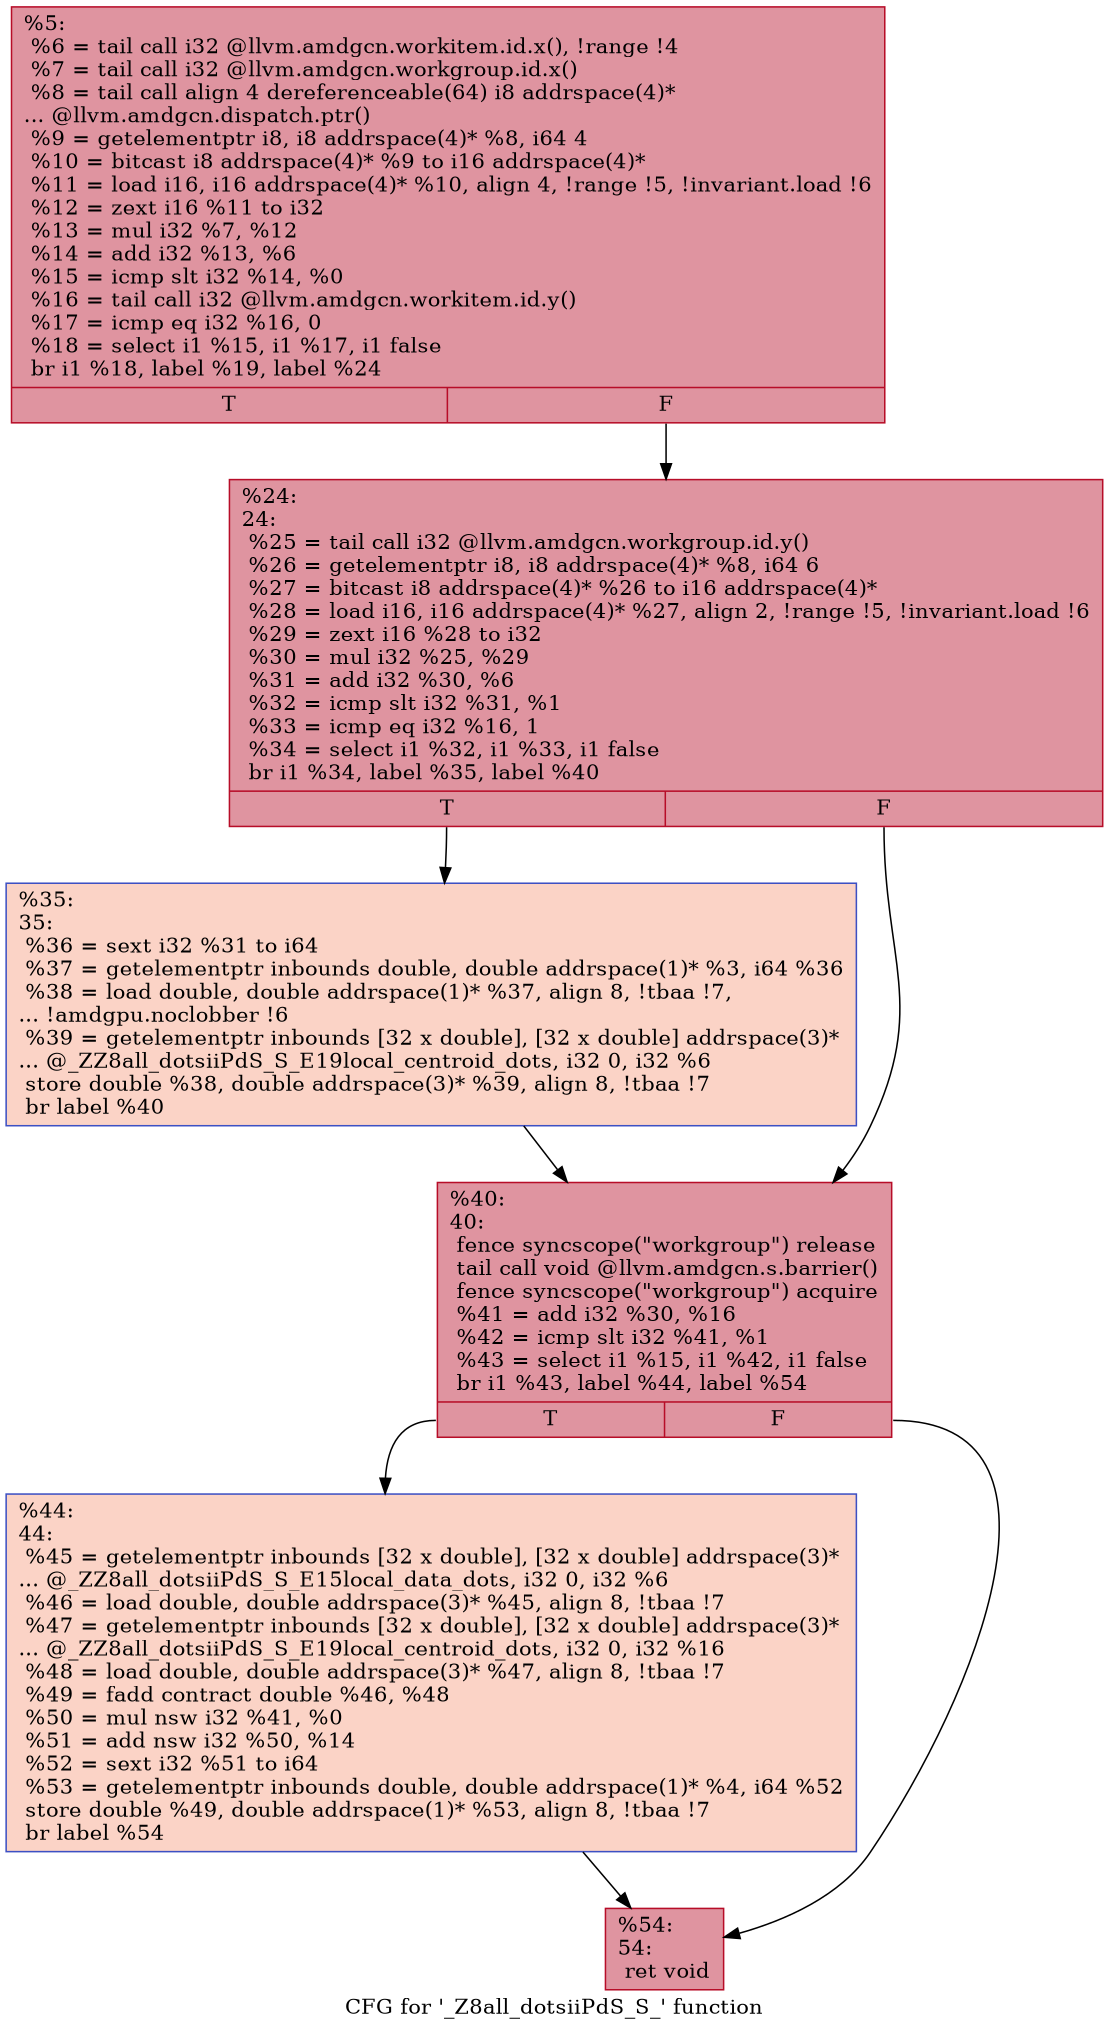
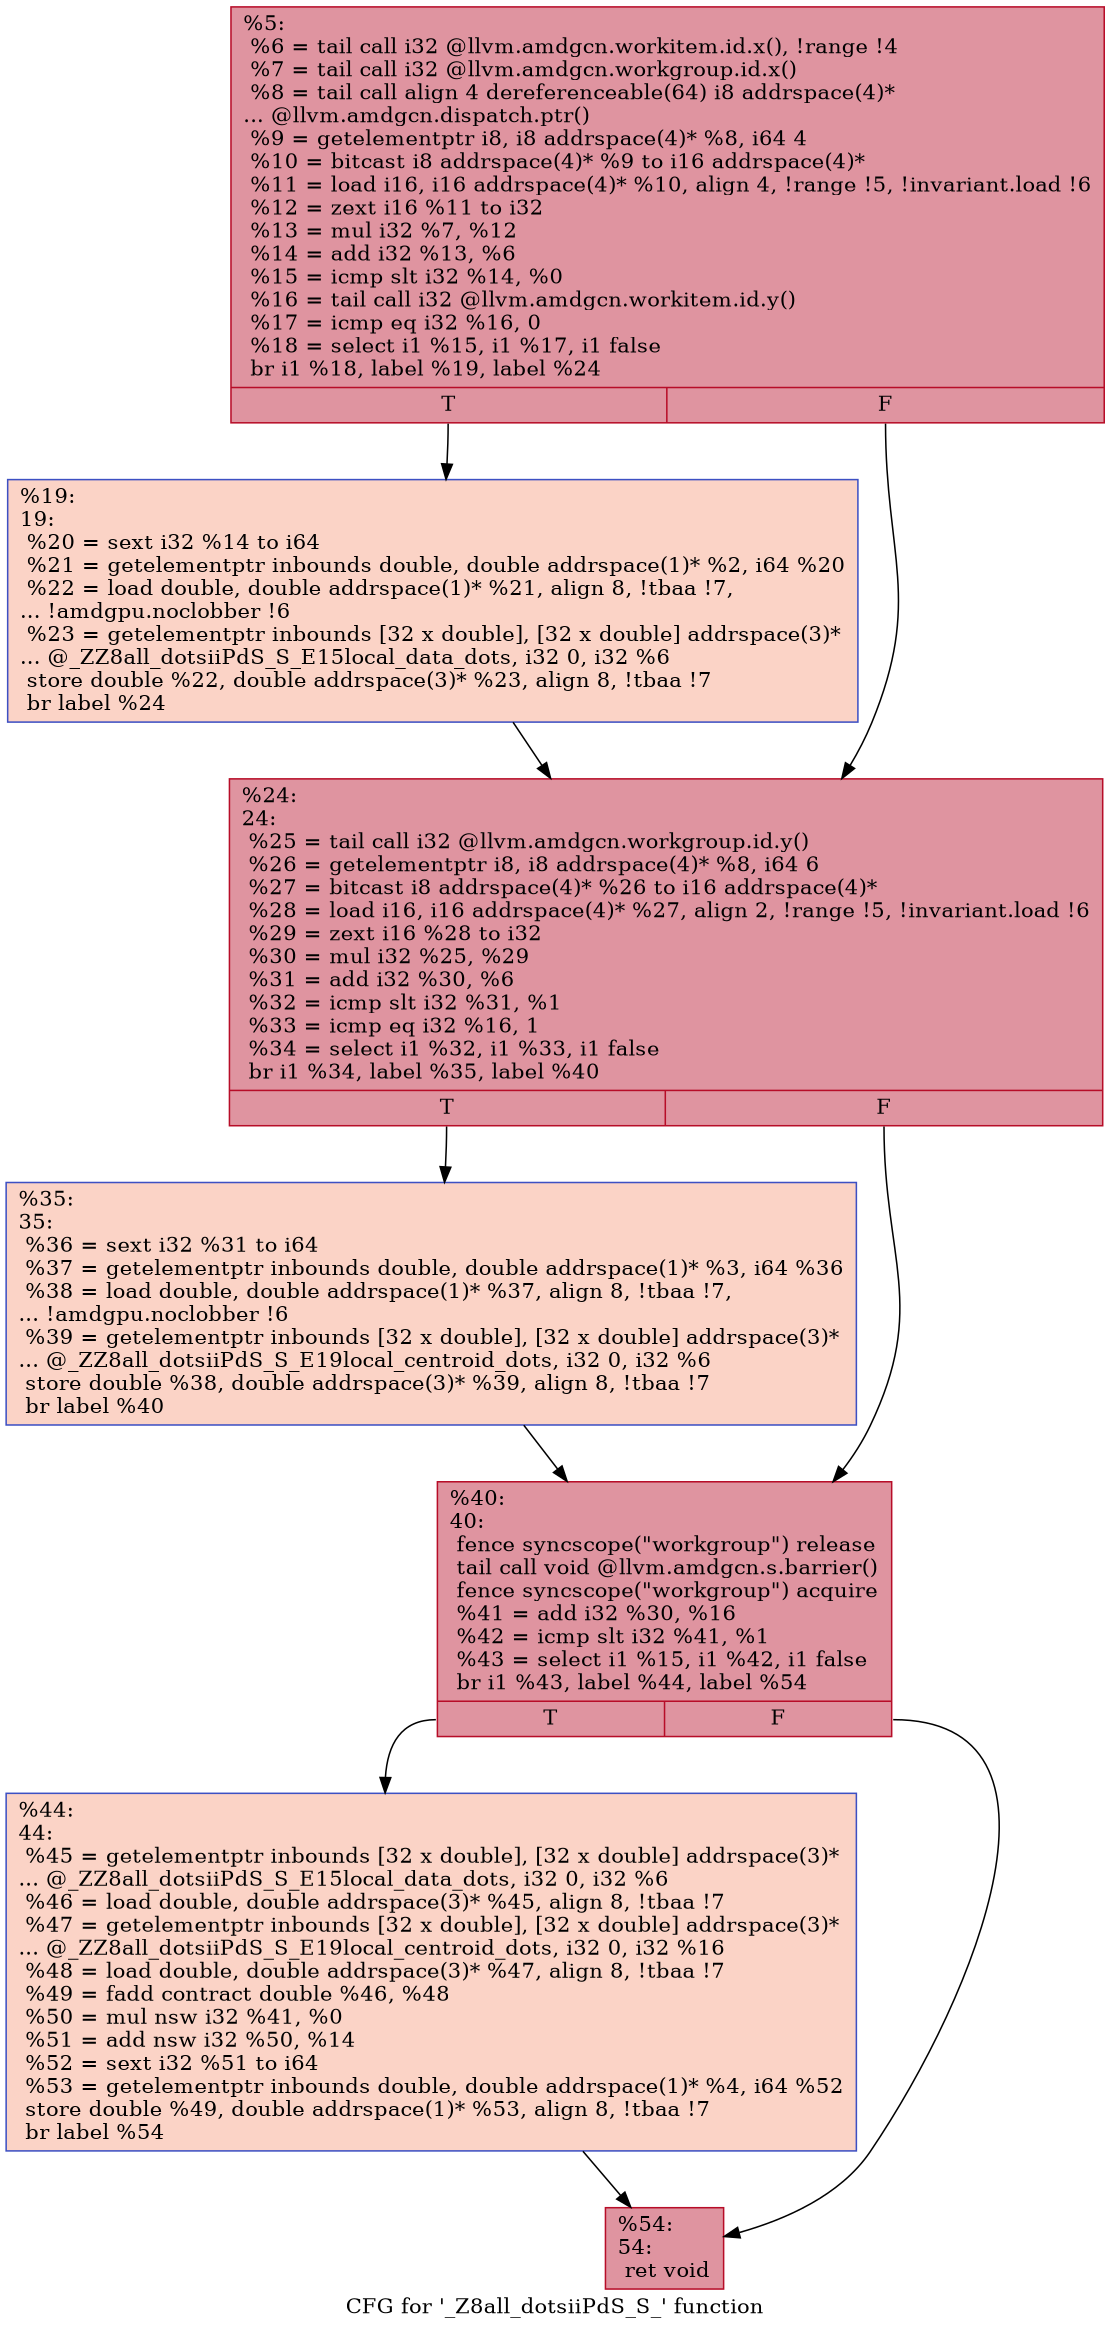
none -> (433, 601)
